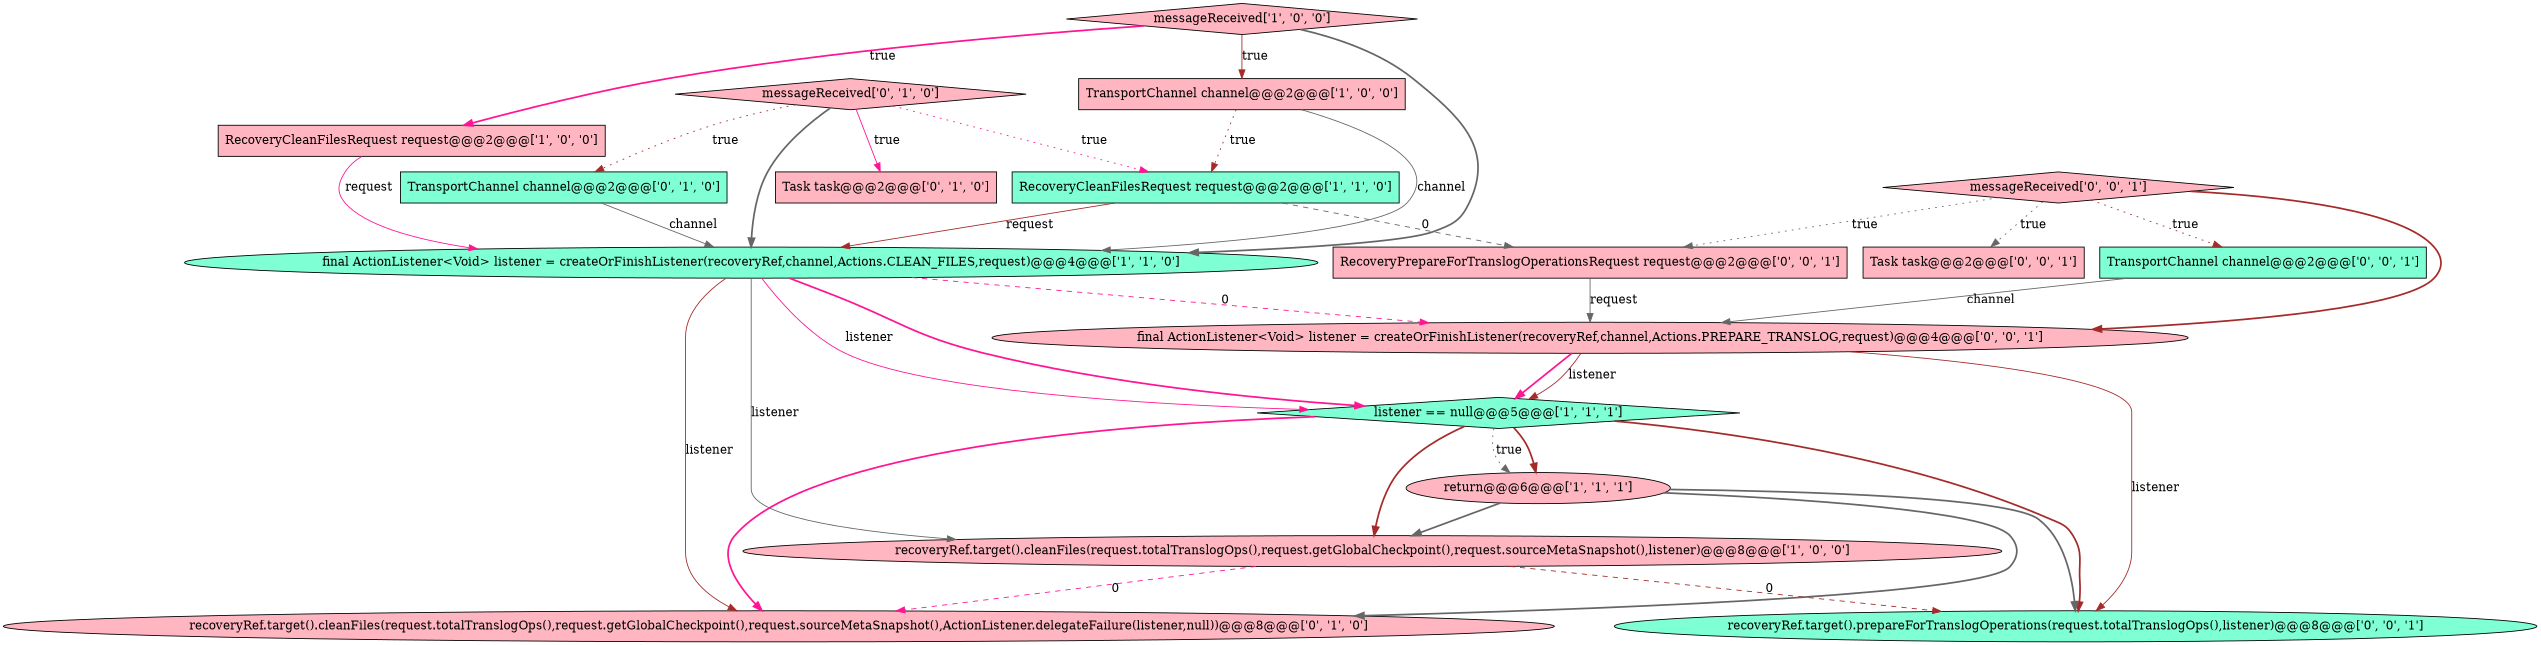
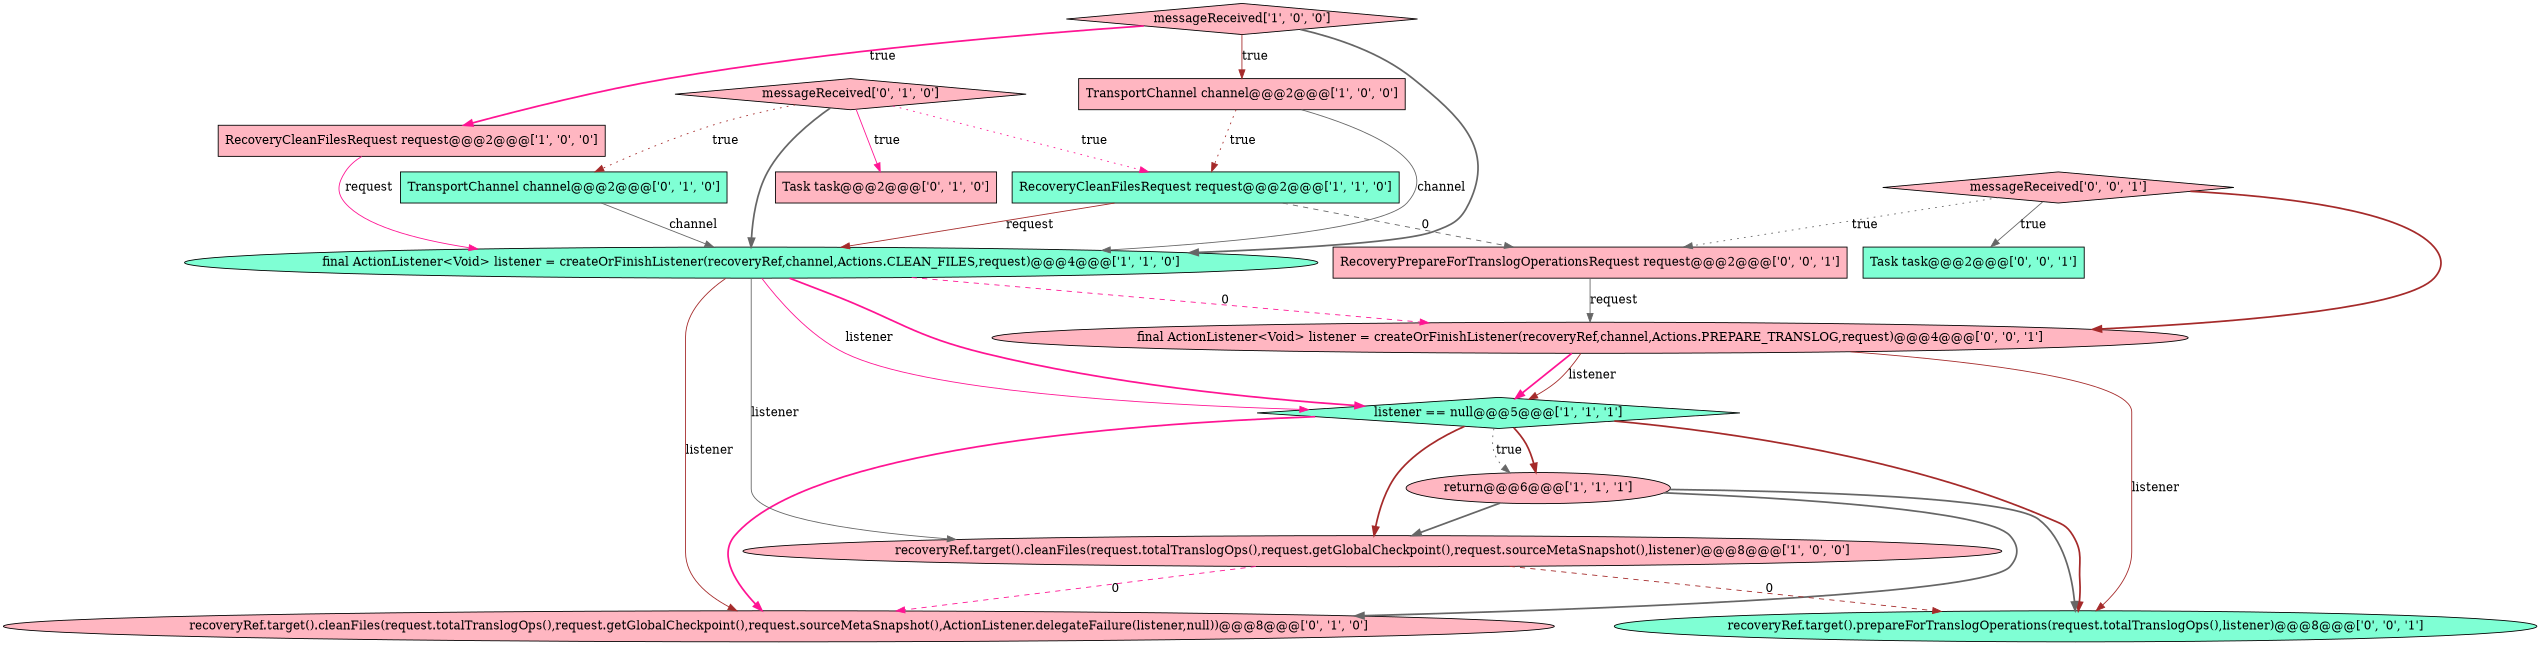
(2020, 221) -> (2020, 221)
(1974, 263) -> (1974, 263)
(2263, 263) -> none
